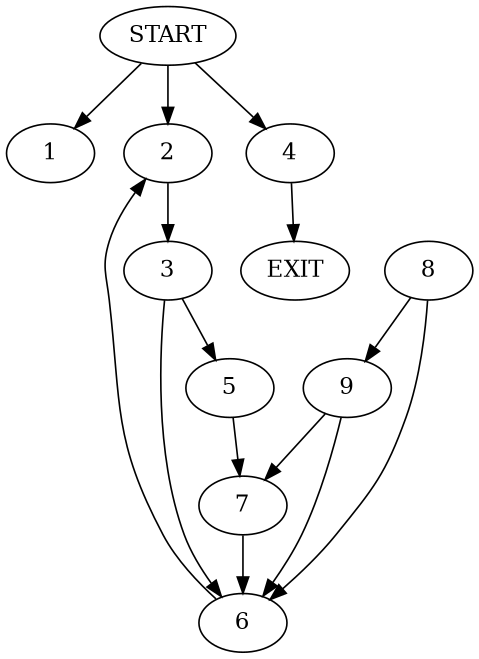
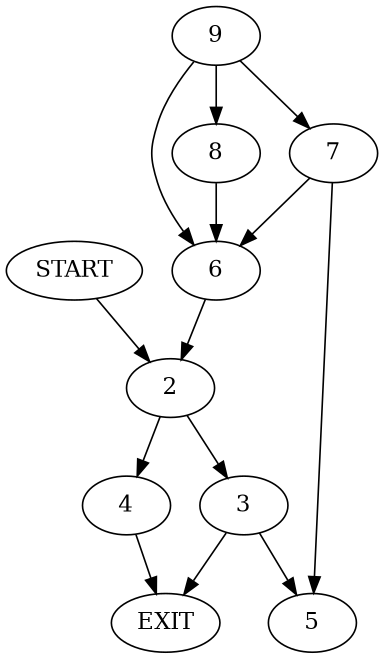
(224, 90) -> (152, 439)
(51, 153) -> none
(393, 323) -> (216, 87)
(236, 439) -> (323, 379)
(165, 446) -> (210, 557)
